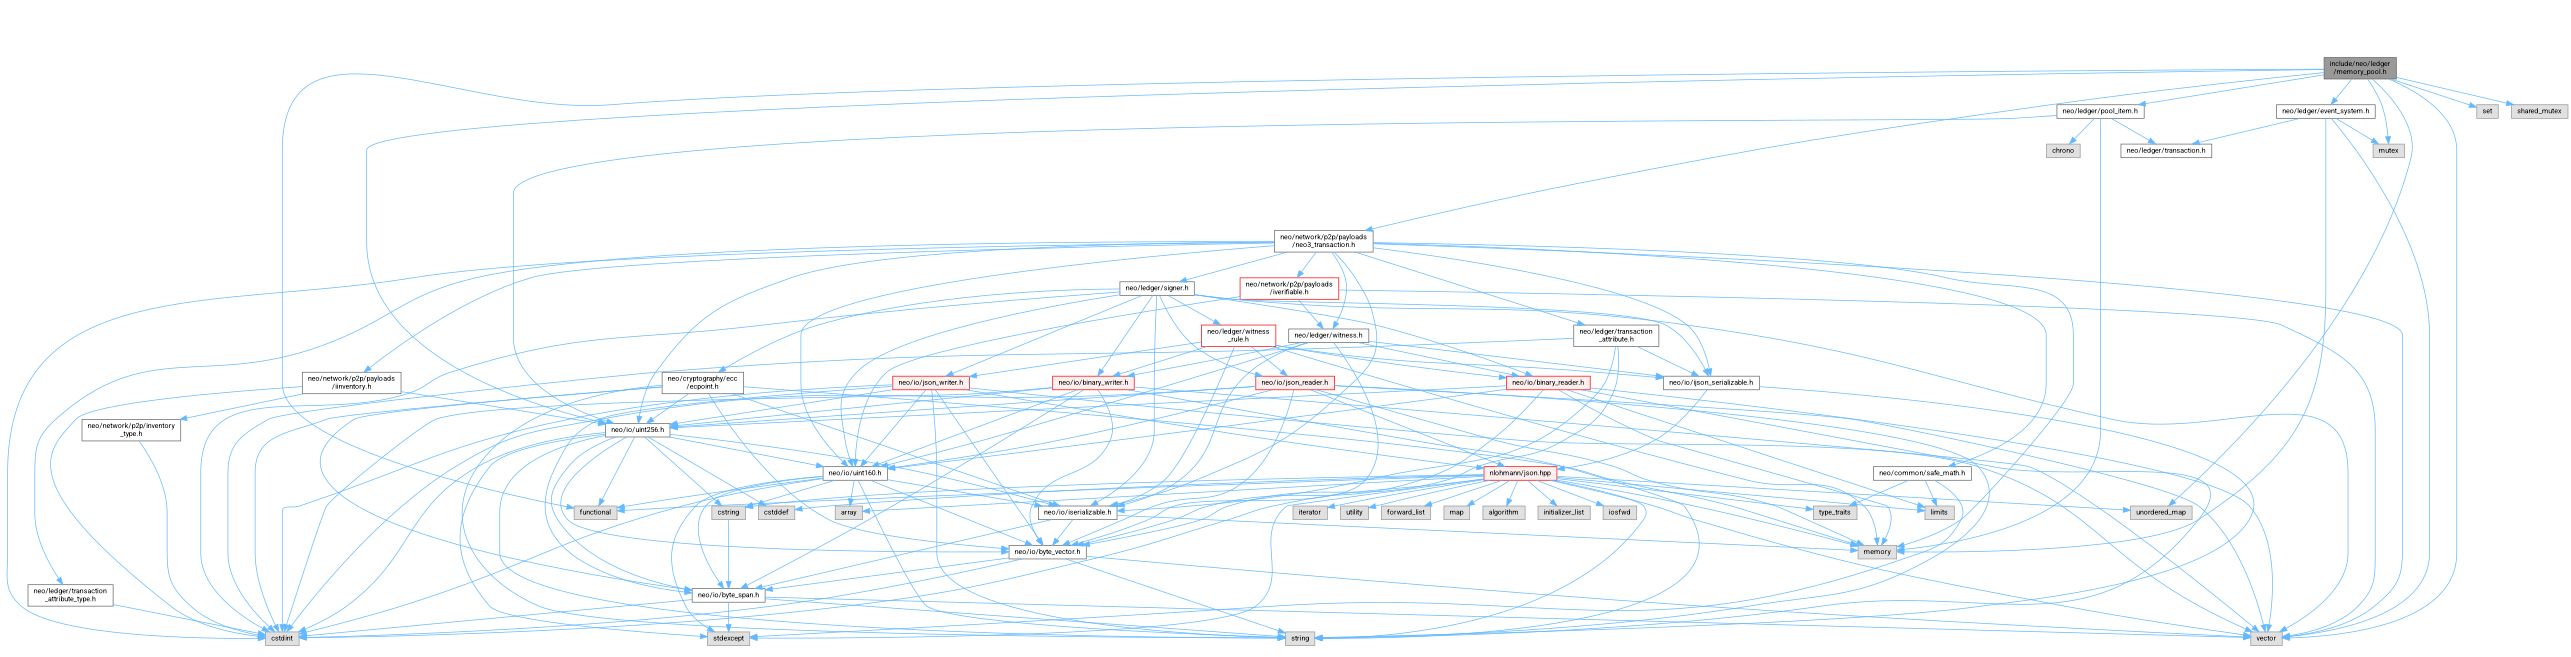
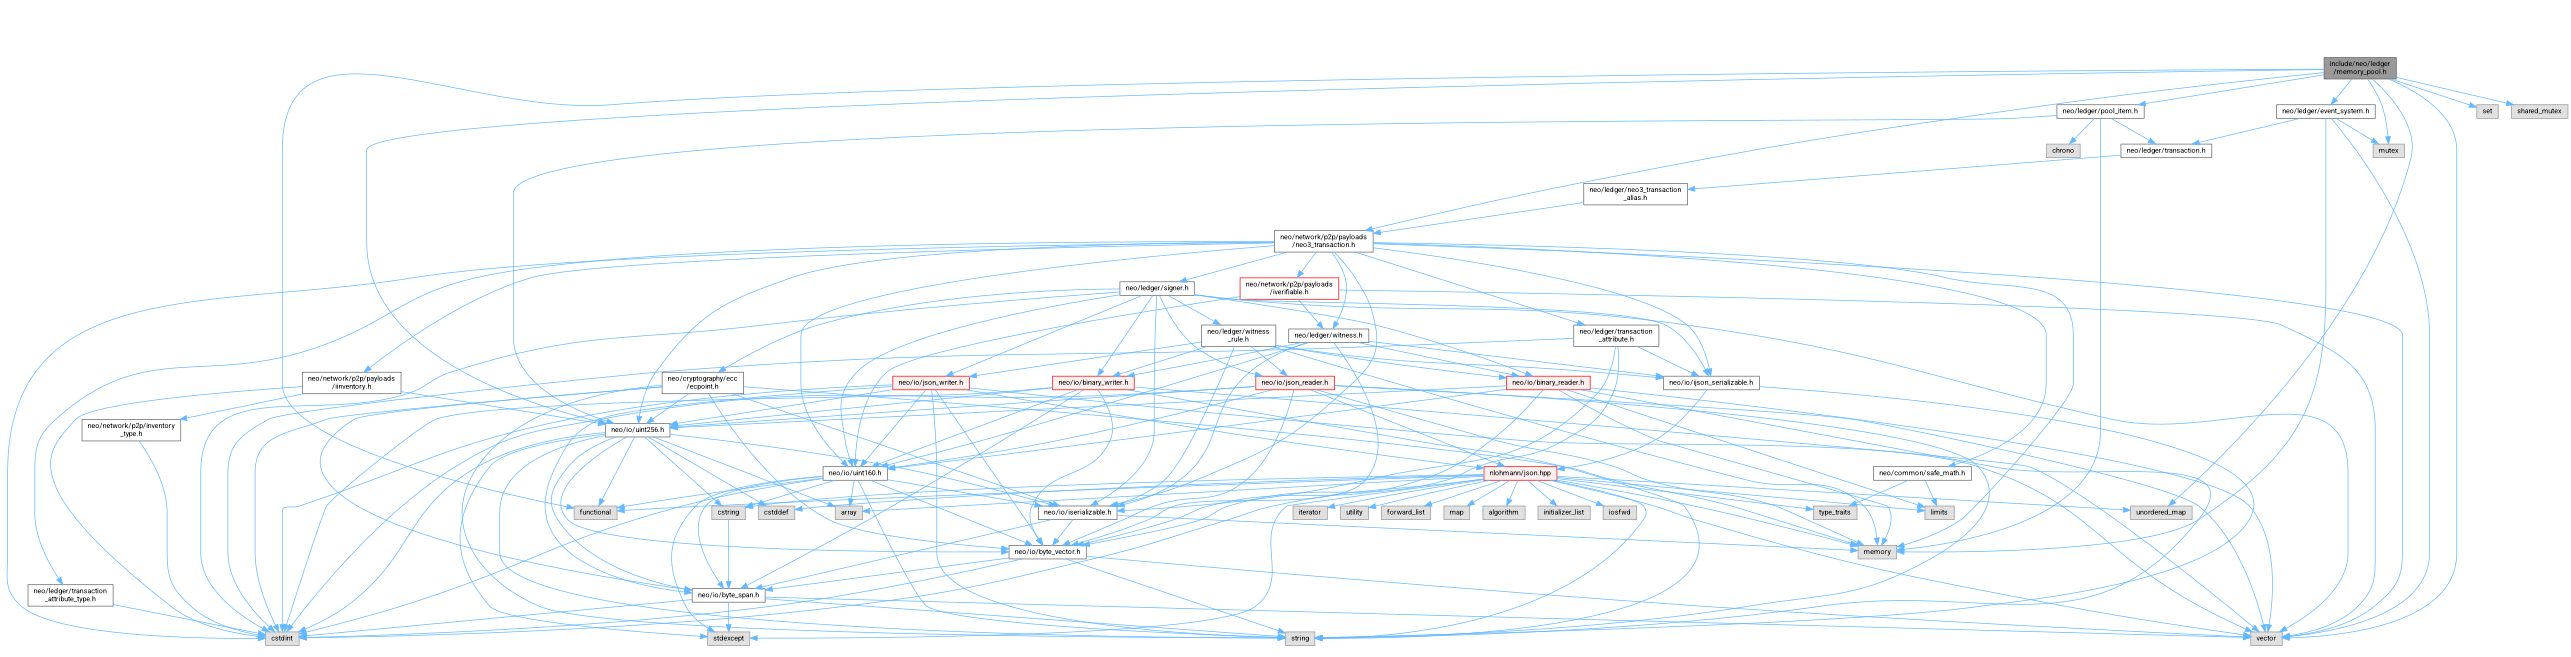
none -> (1636, 194)
(1239, 336) -> (1239, 336)
(743, 451) -> (741, 471)
(1395, 603) -> none
